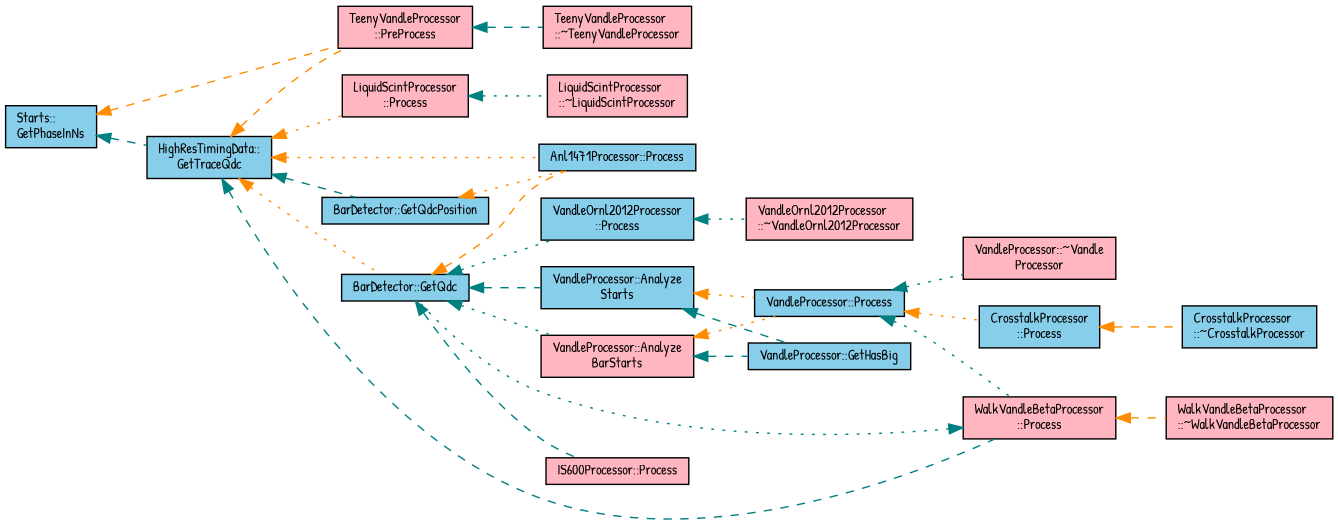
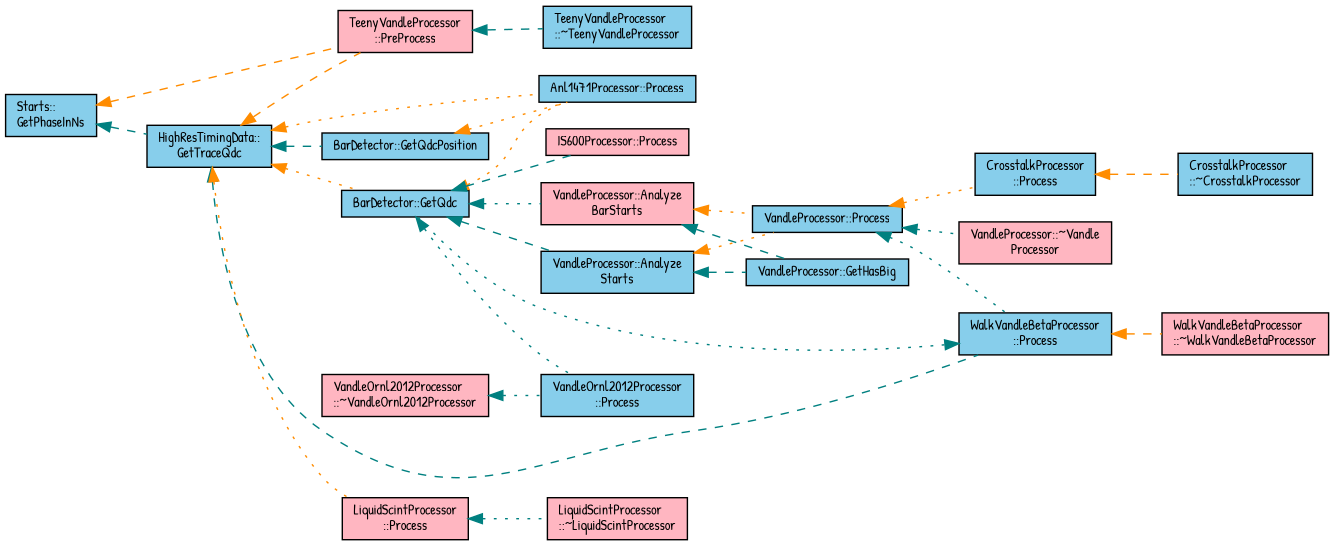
(617, 27) -> (617, 27)
(506, 219) -> (515, 142)
(727, 219) -> (522, 396)
(1040, 418) -> (1035, 334)
